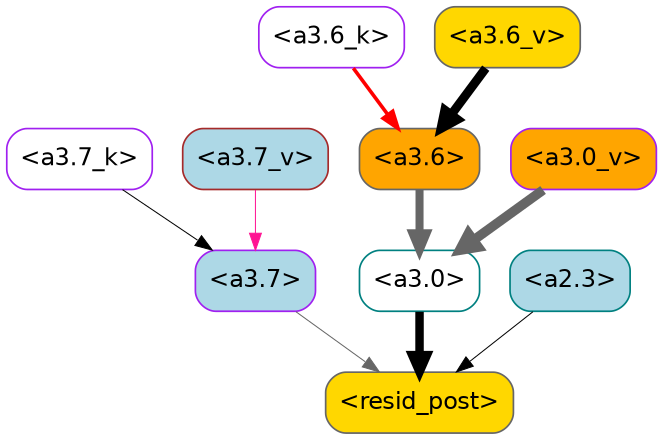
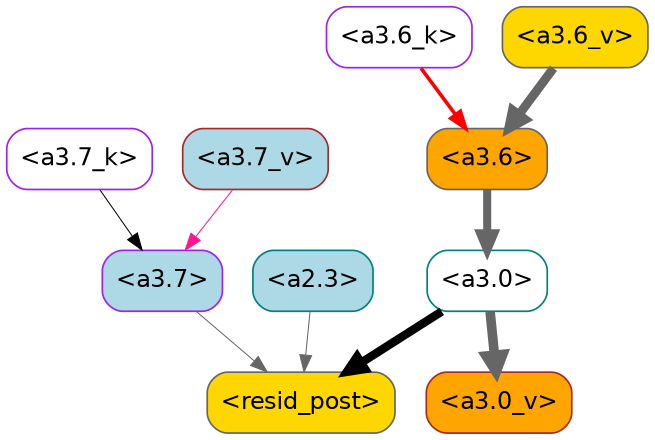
(468, 91) -> (536, 91)
(584, 159) -> (499, 403)
(508, 215) -> (492, 333)
(501, 336) -> (308, 333)
